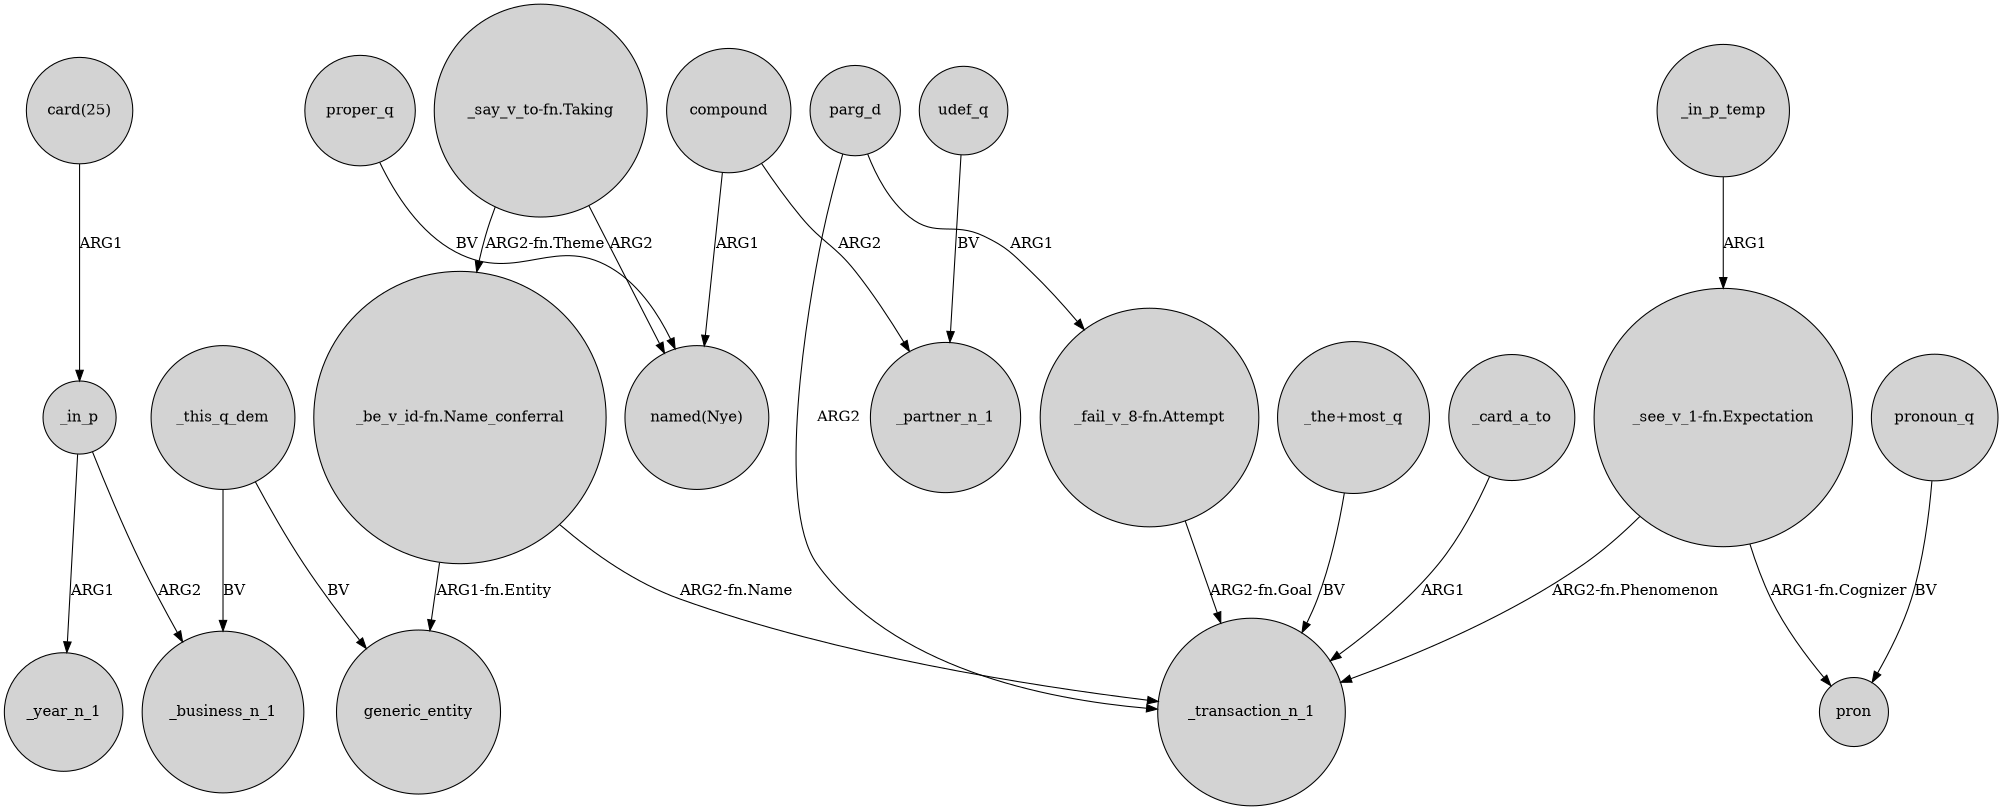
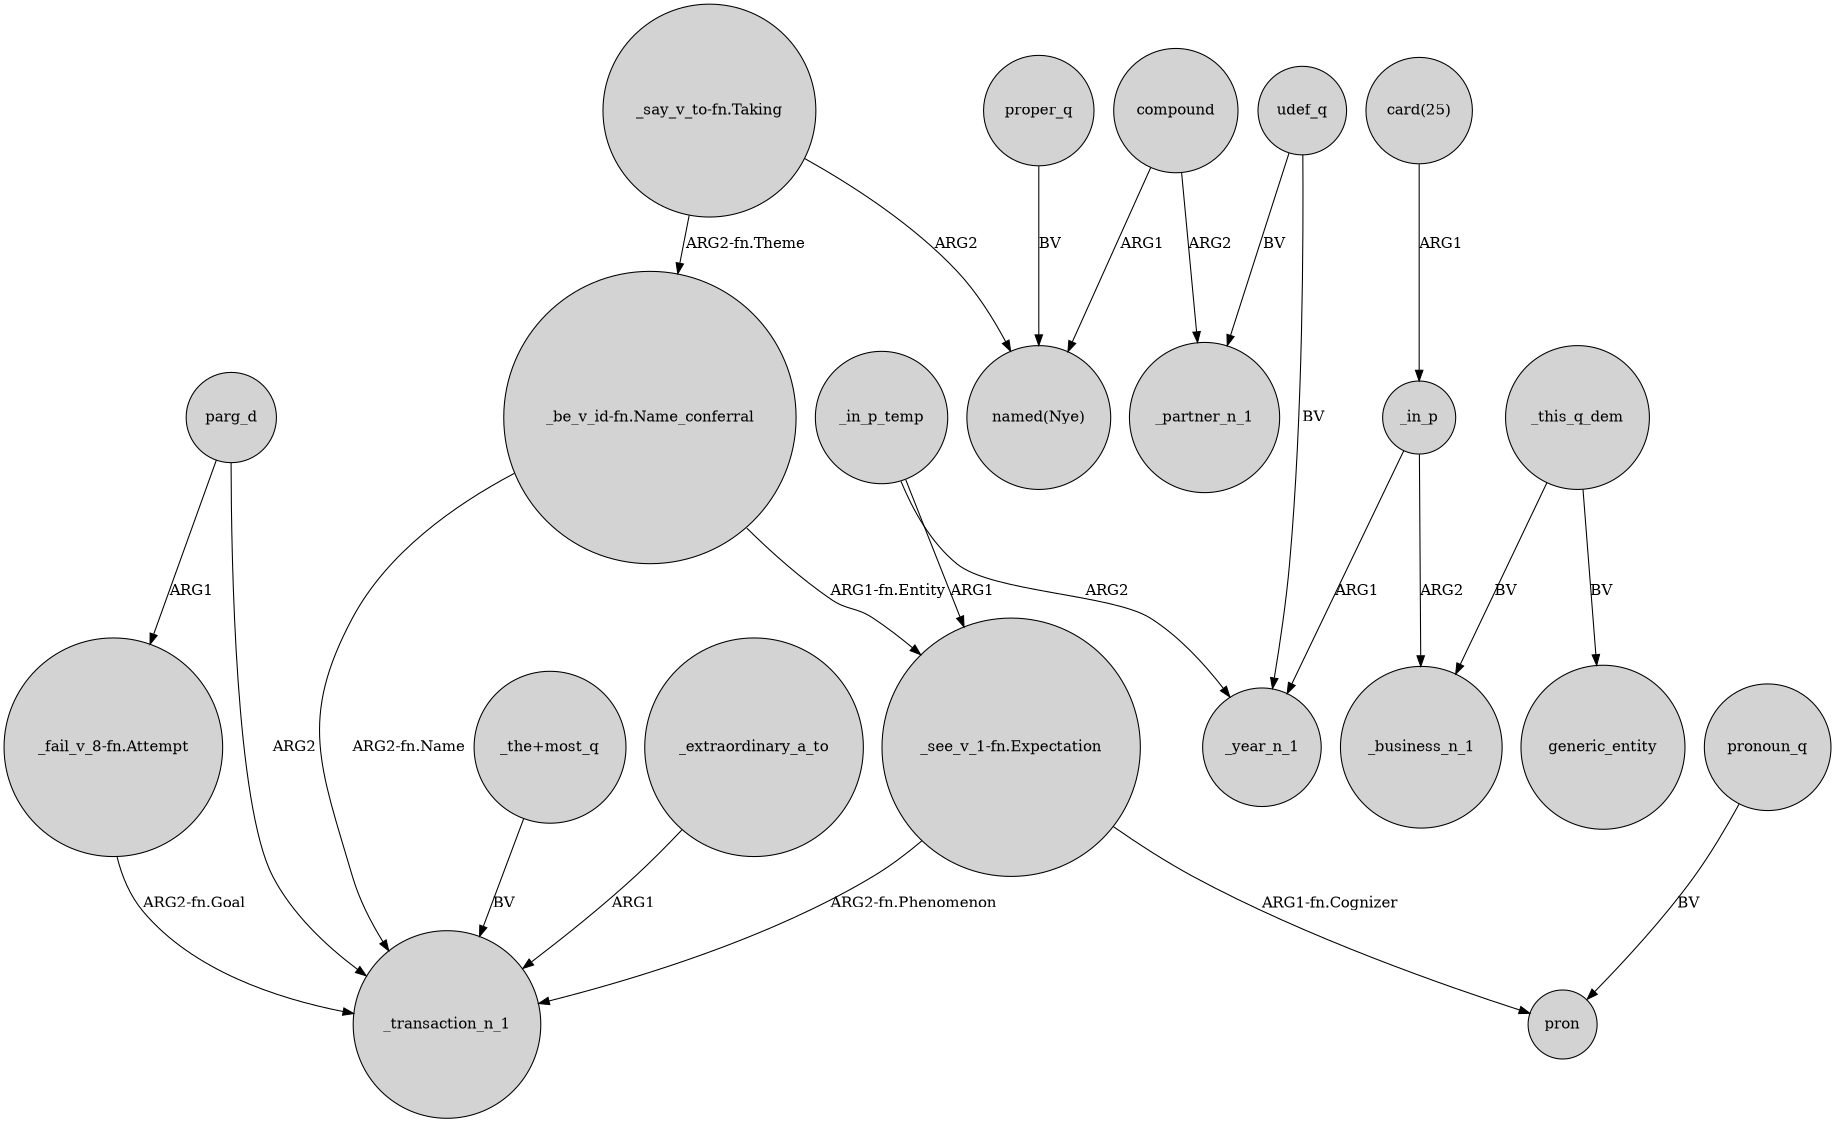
none -> (1299, 417)
(1512, 418) -> (754, 747)
(435, 591) -> (825, 595)
none -> (1053, 593)
